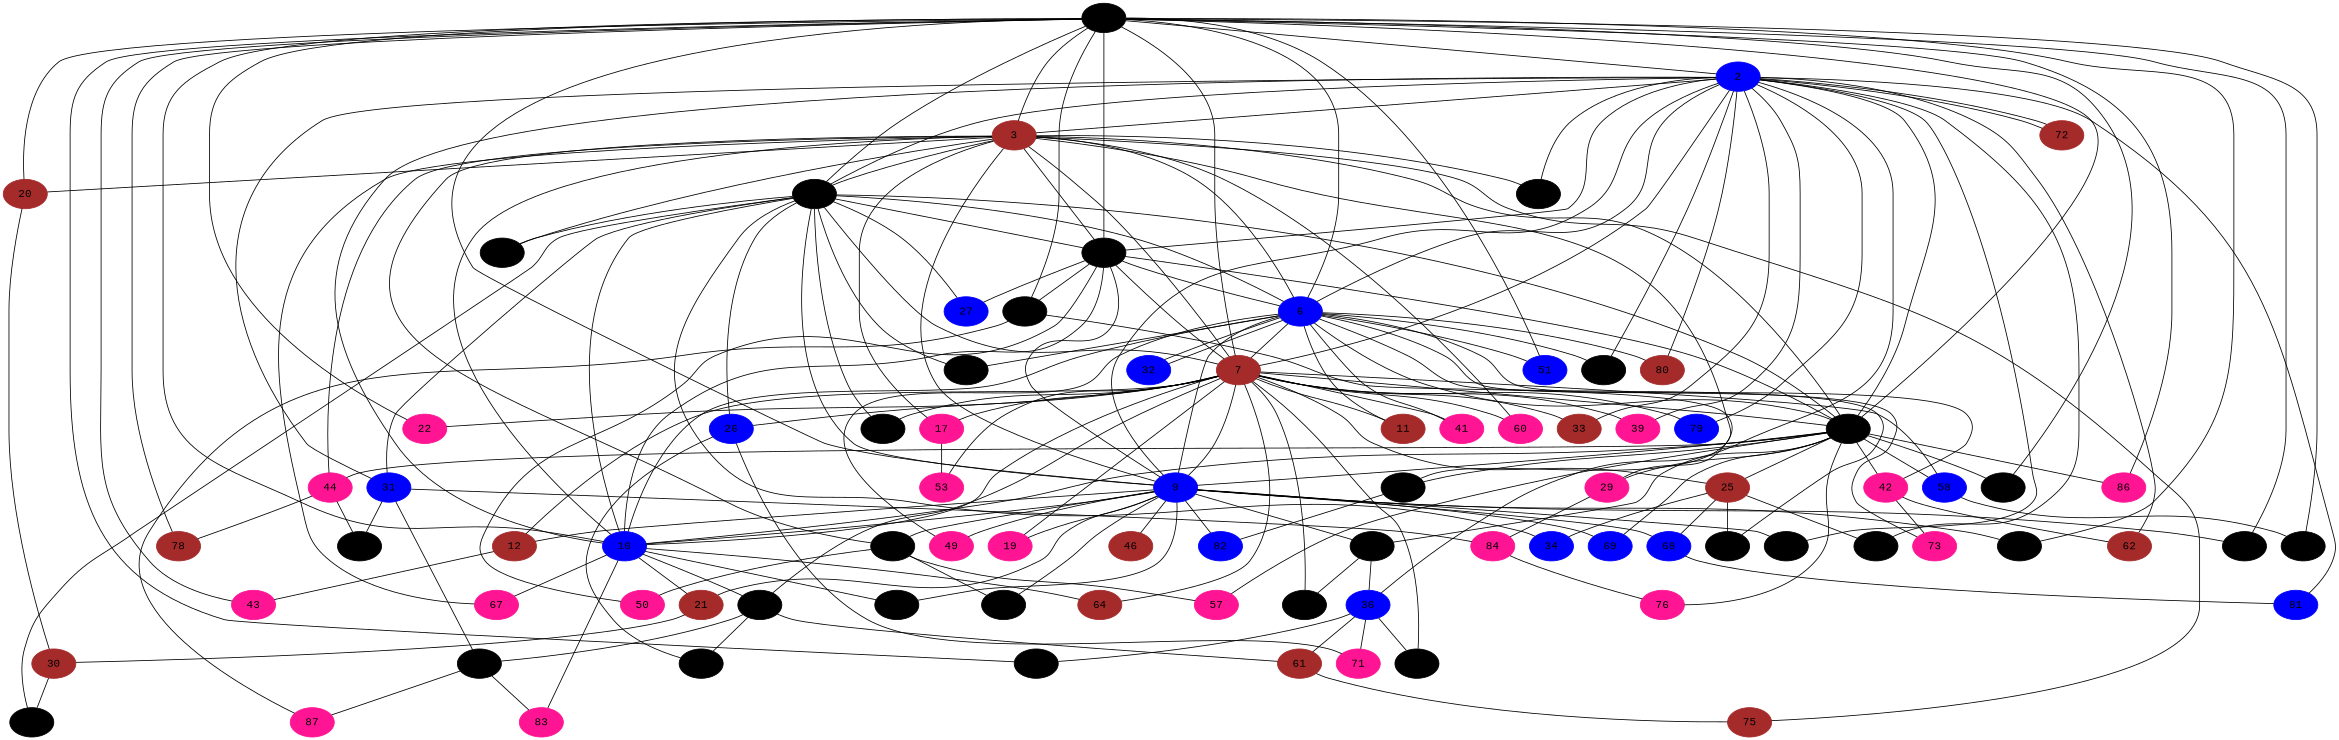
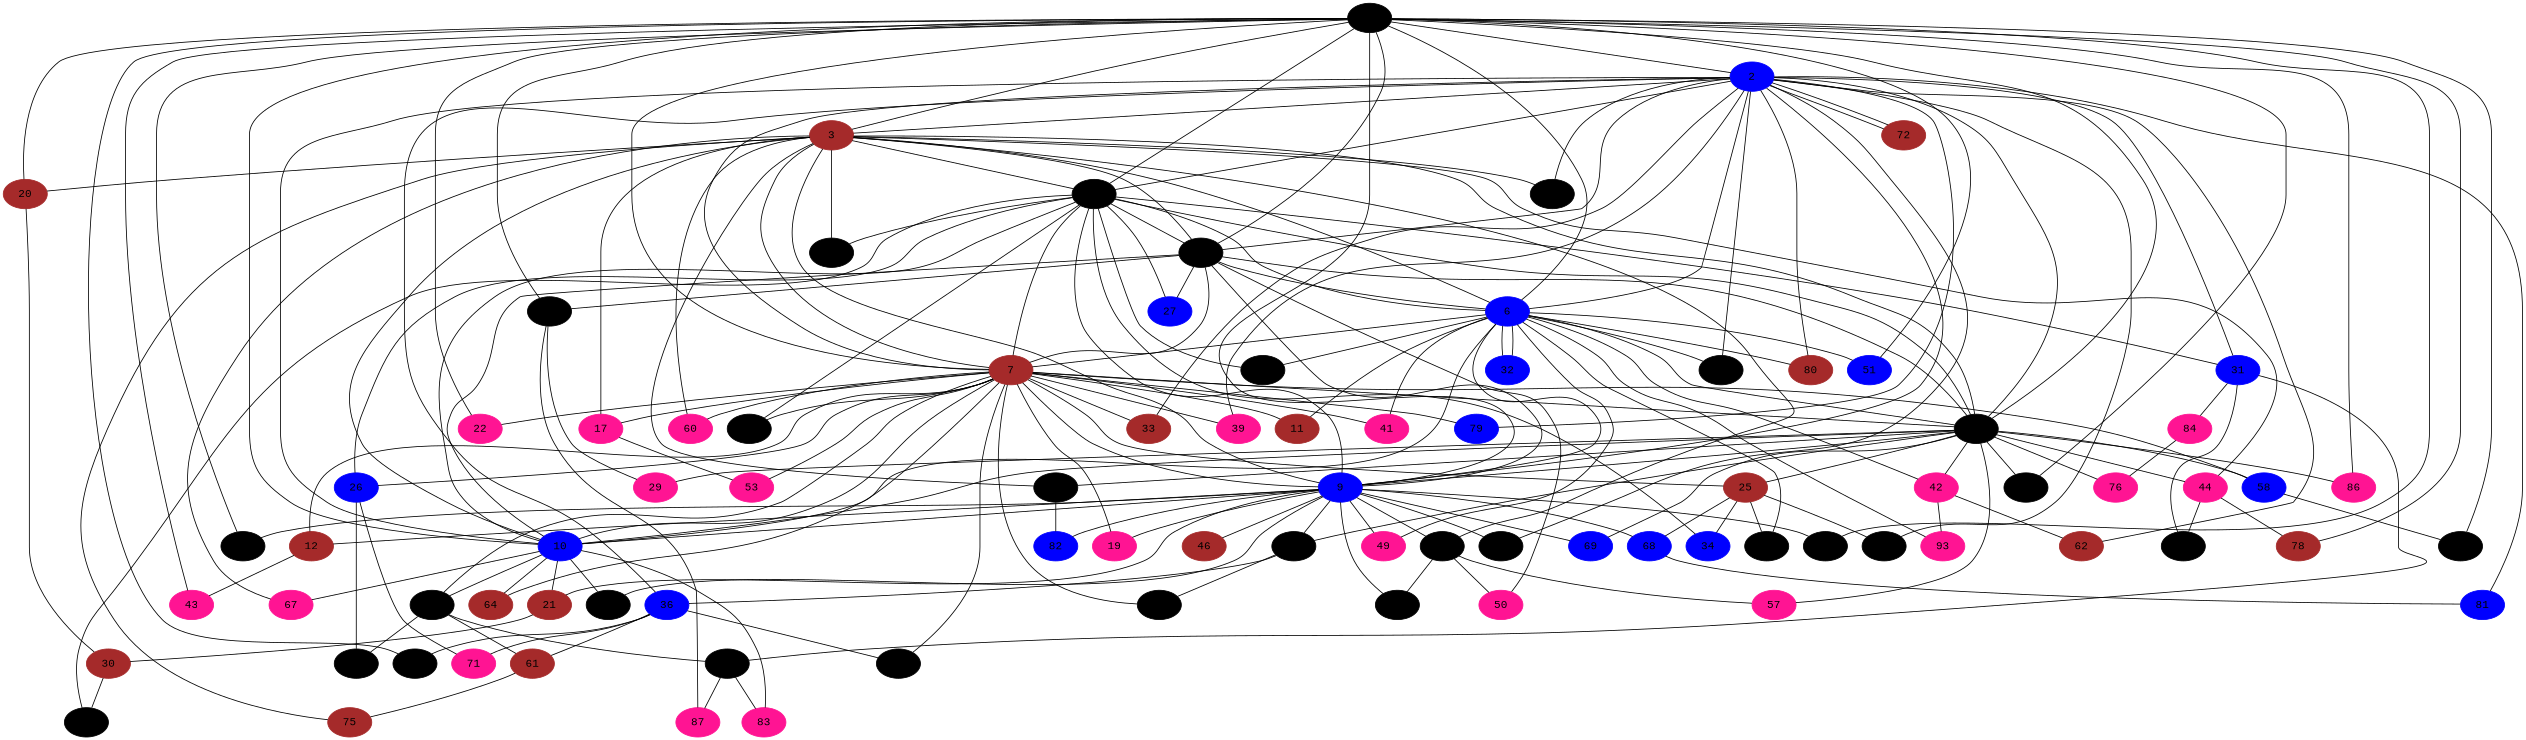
(1530, 527) -> none
(1935, 546) -> (1943, 546)
